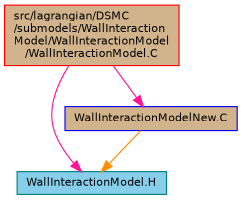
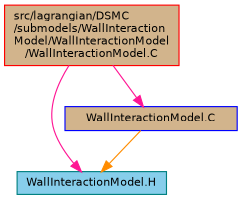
(151, 119) -> (151, 119)
